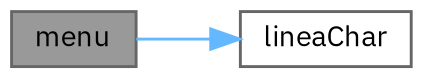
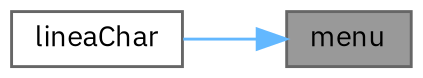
(173, 39) -> (220, 39)
